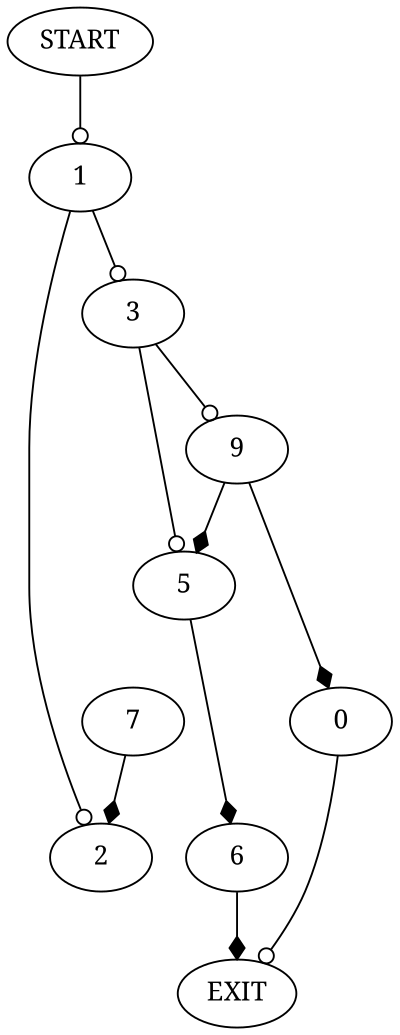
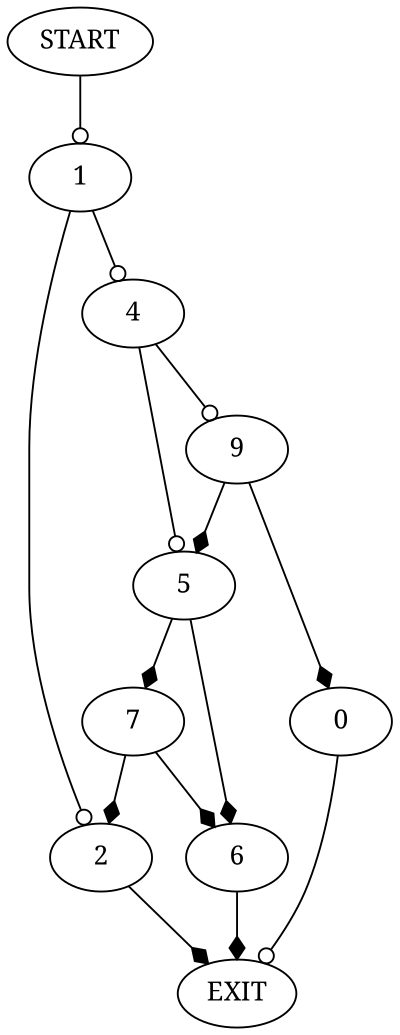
(133, 314) -> (133, 314)
none -> (163, 642)
none -> (178, 781)
none -> (160, 917)
